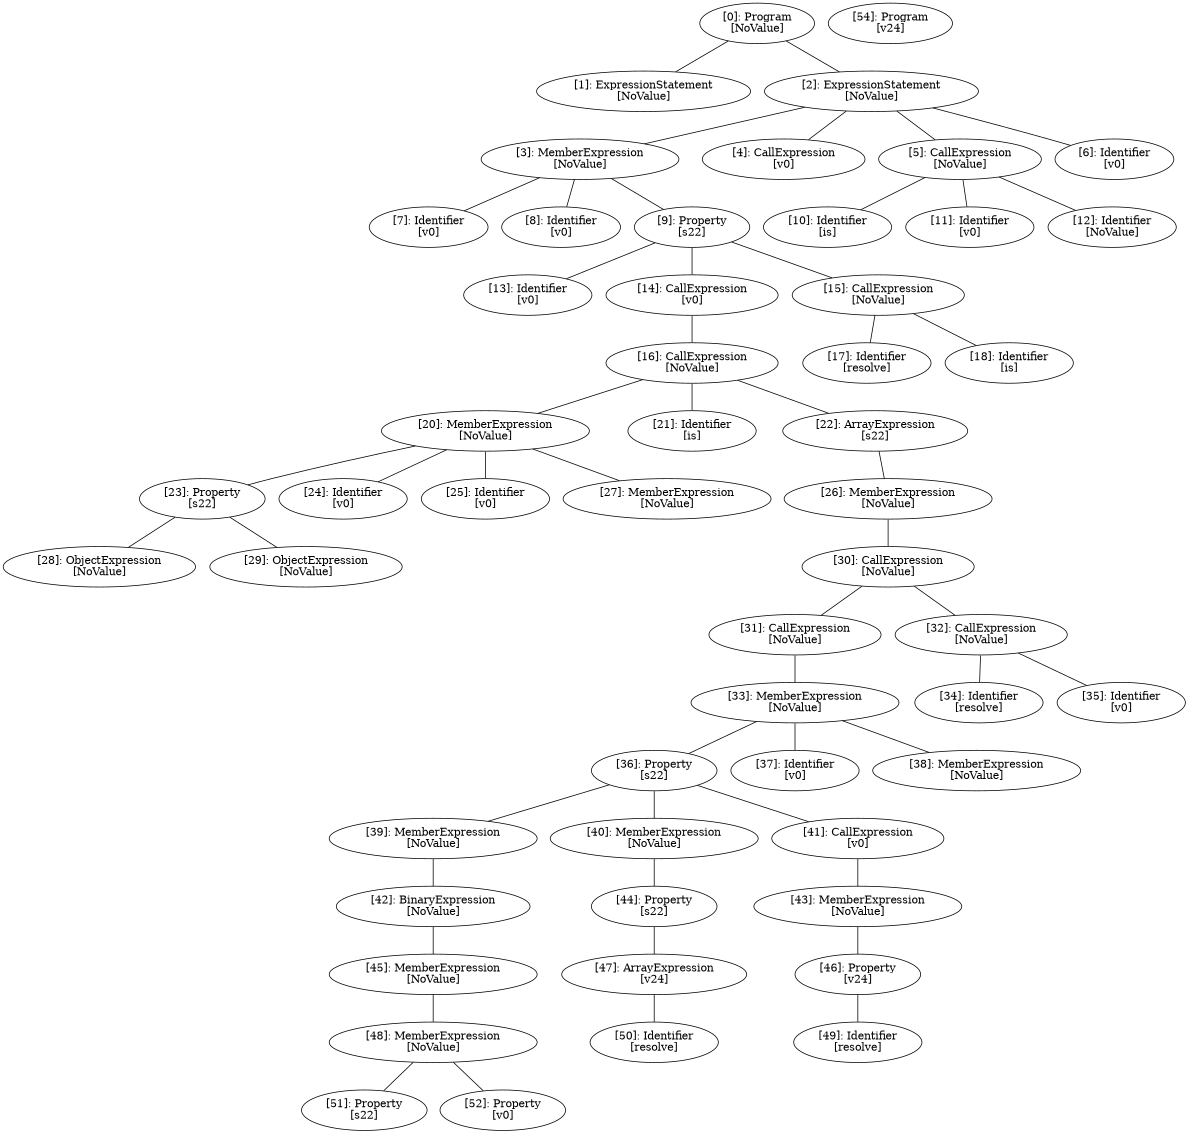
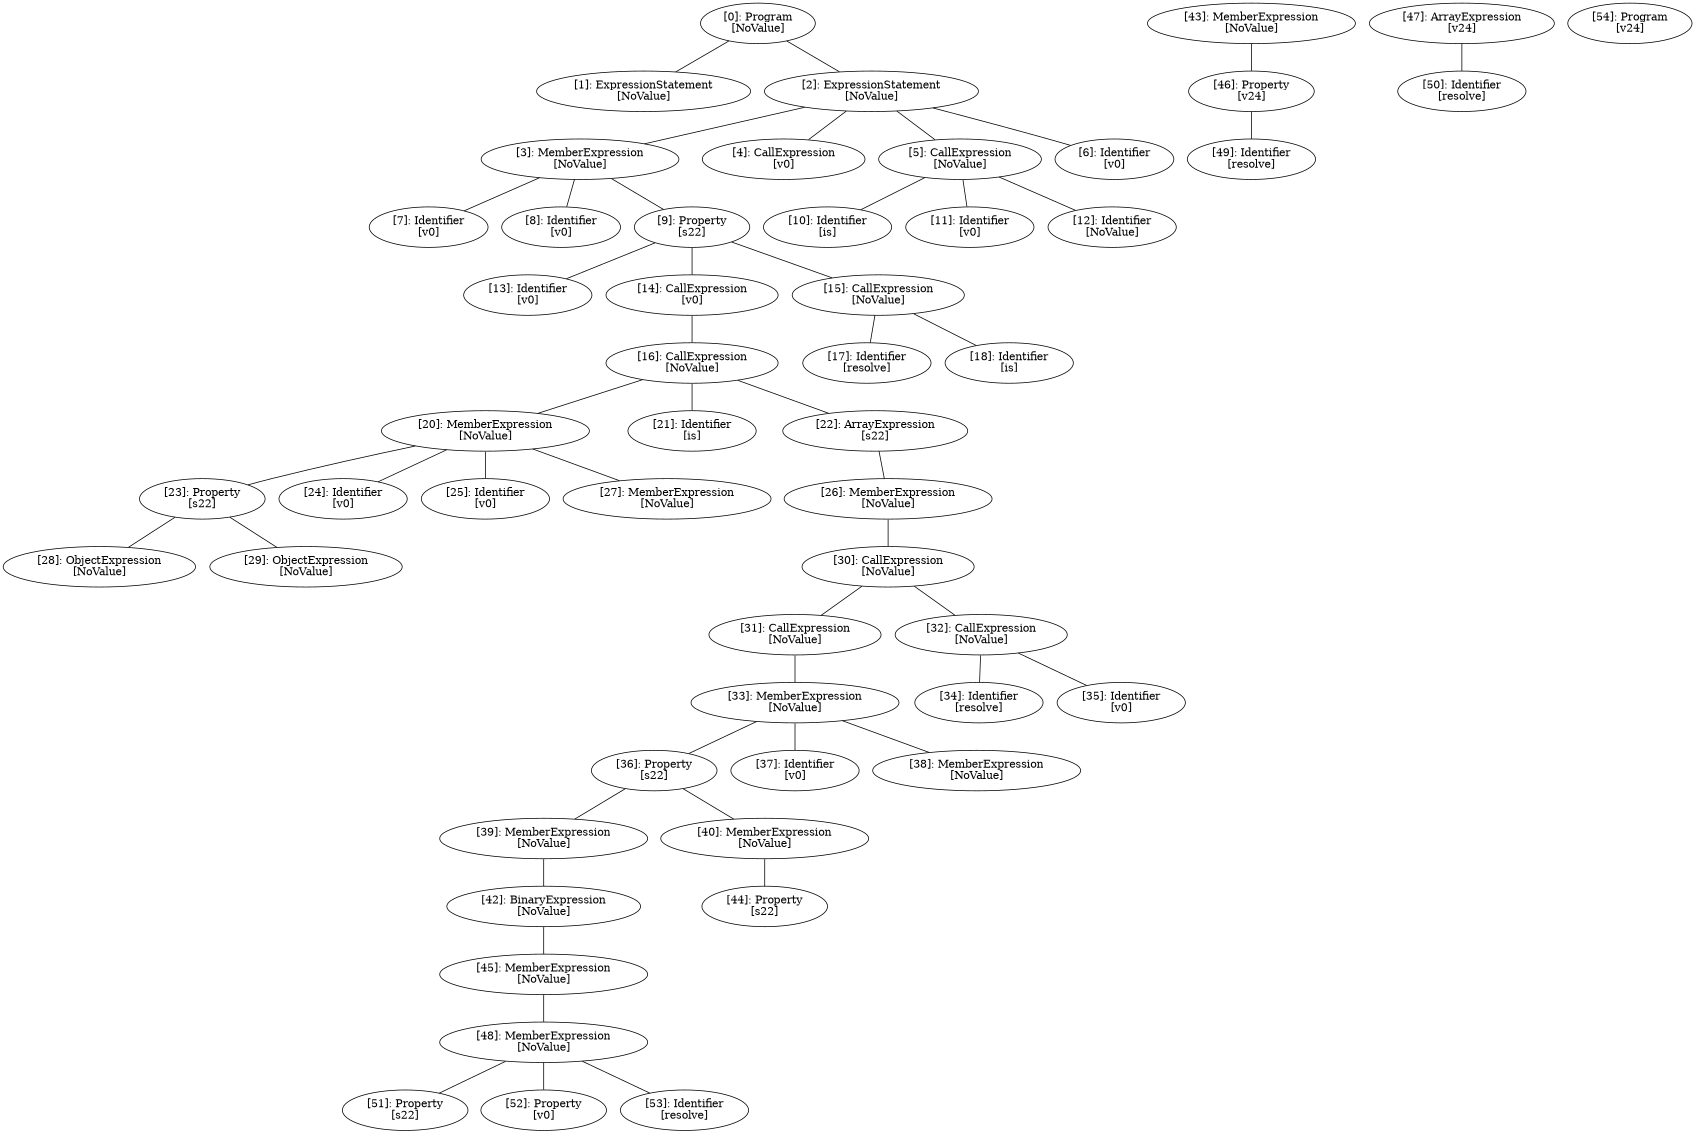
(858, 839) -> none
(654, 941) -> none
none -> (684, 1110)
